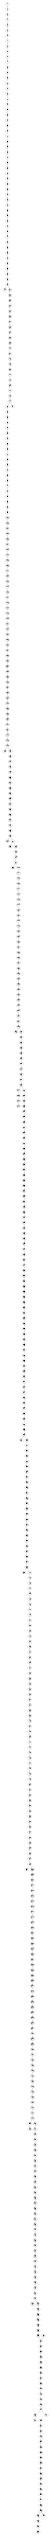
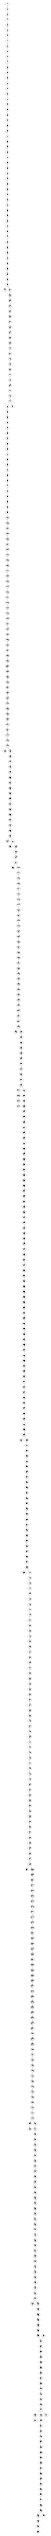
none -> (41, 2415)
